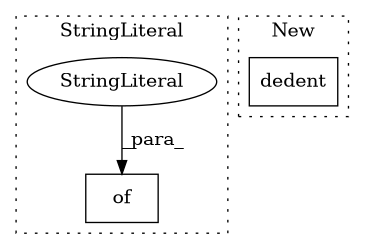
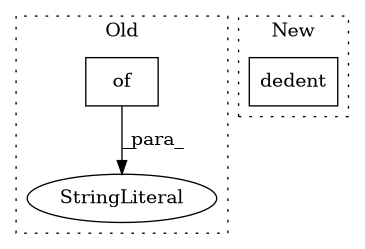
(122, 31) -> (122, 31)
(122, 133) -> (122, 133)
